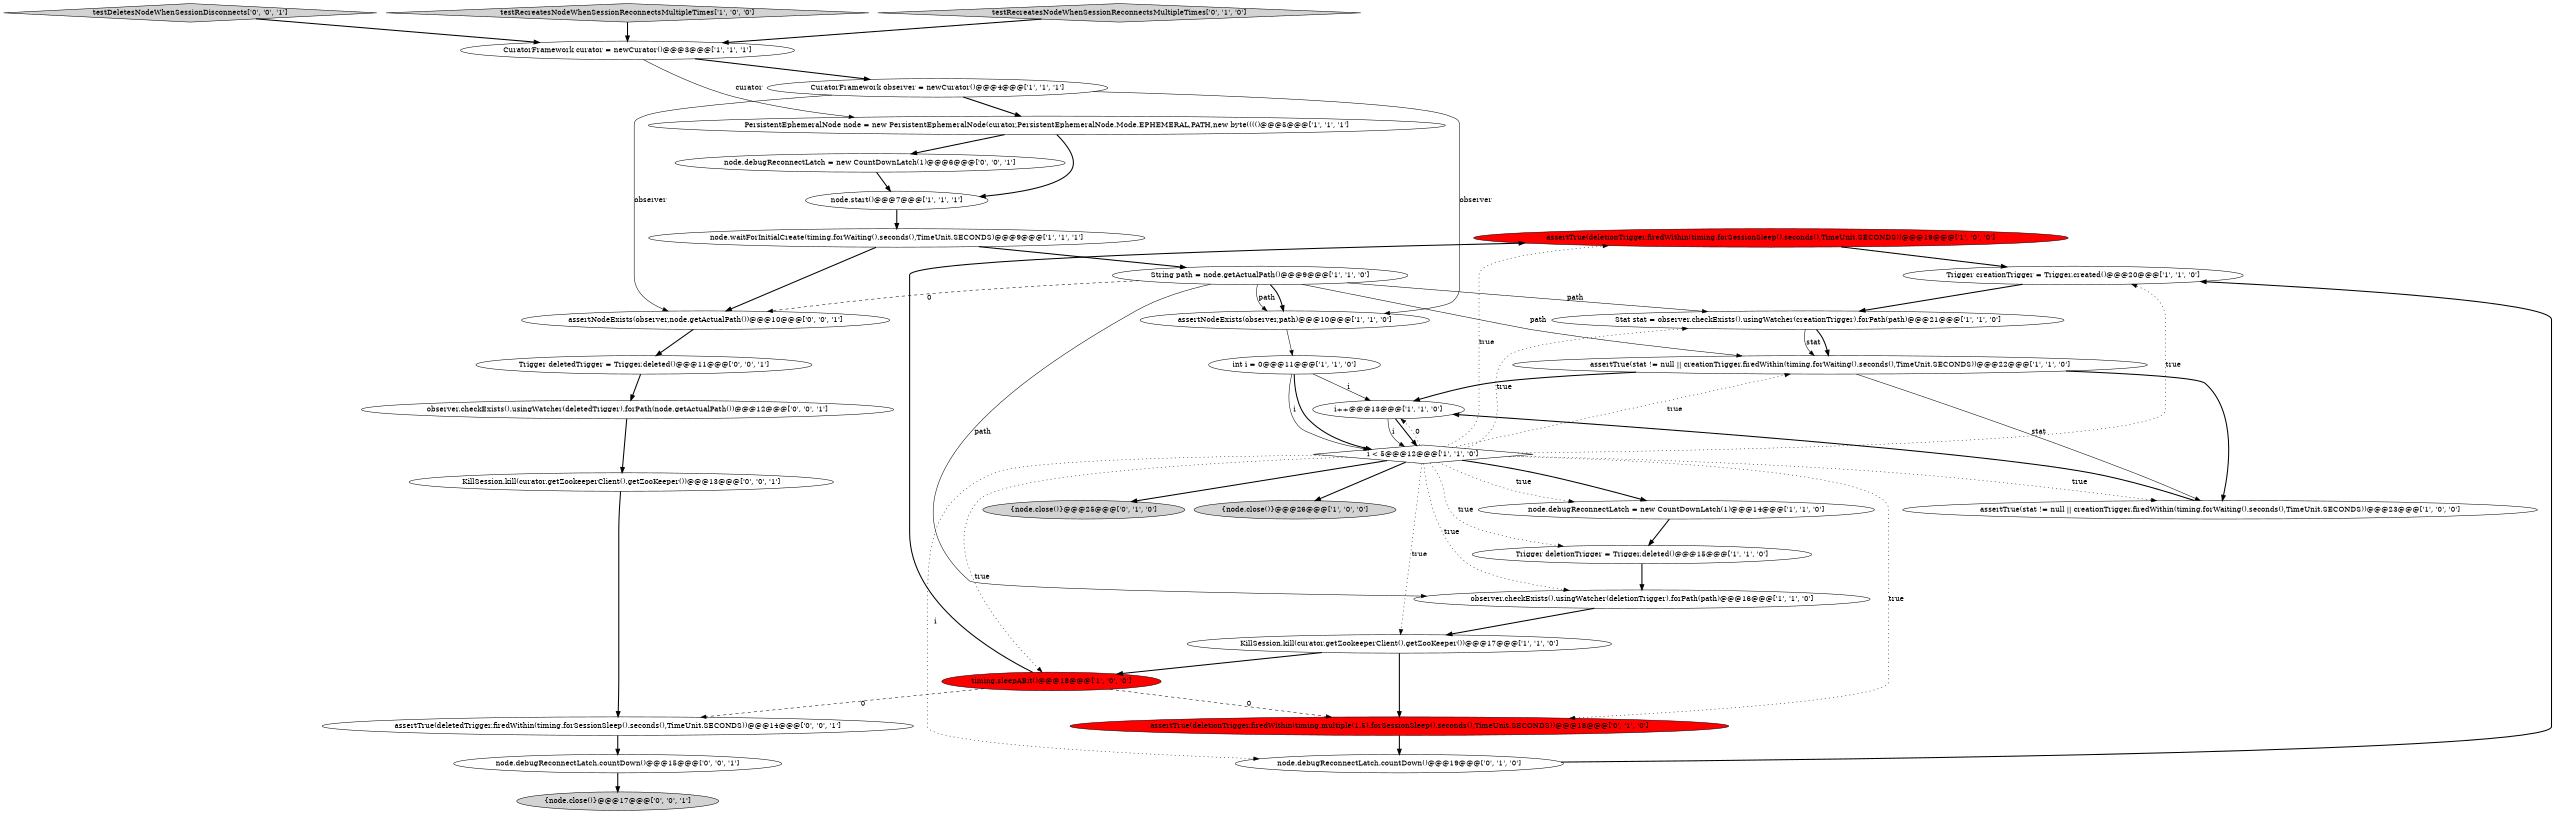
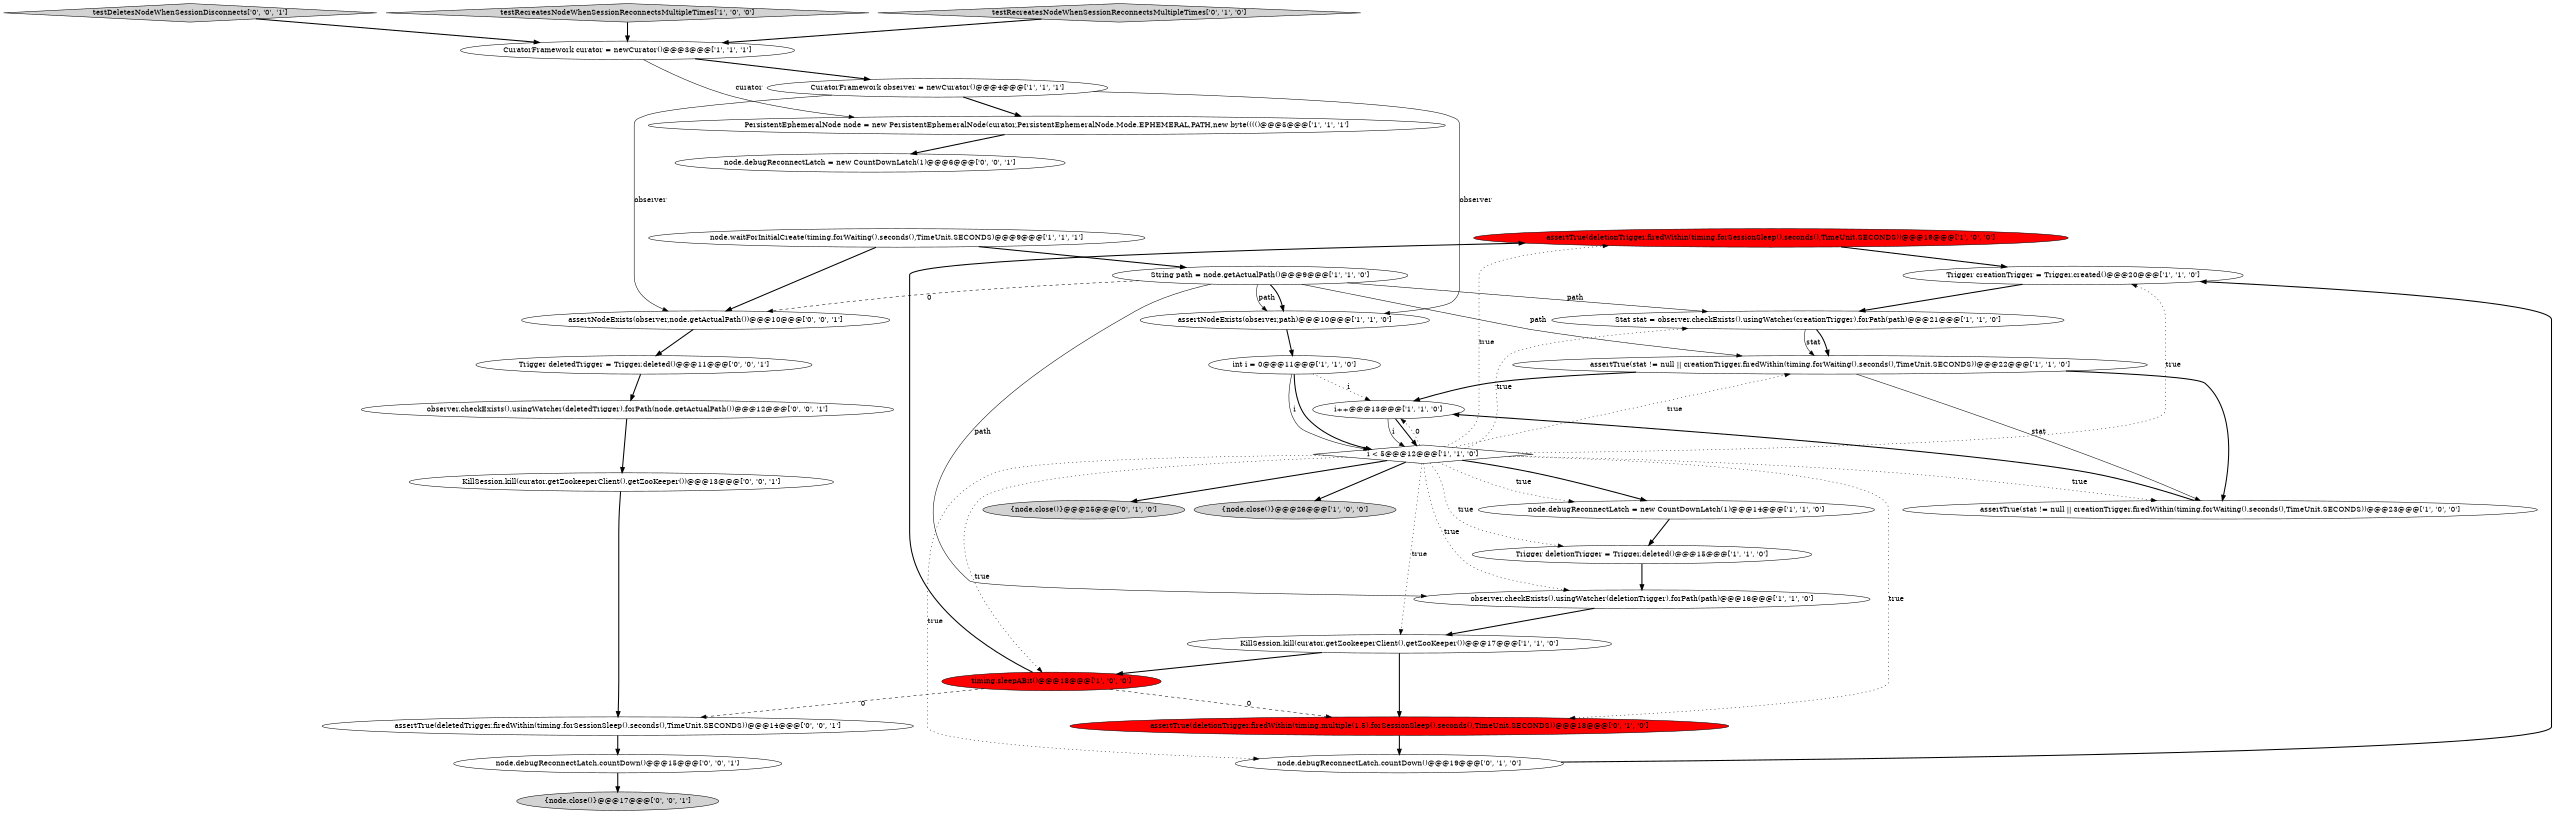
(897, 200) -> none
(1289, 340) -> (1289, 340)
(1339, 386) -> (1339, 386)
(936, 622) -> (936, 622)
